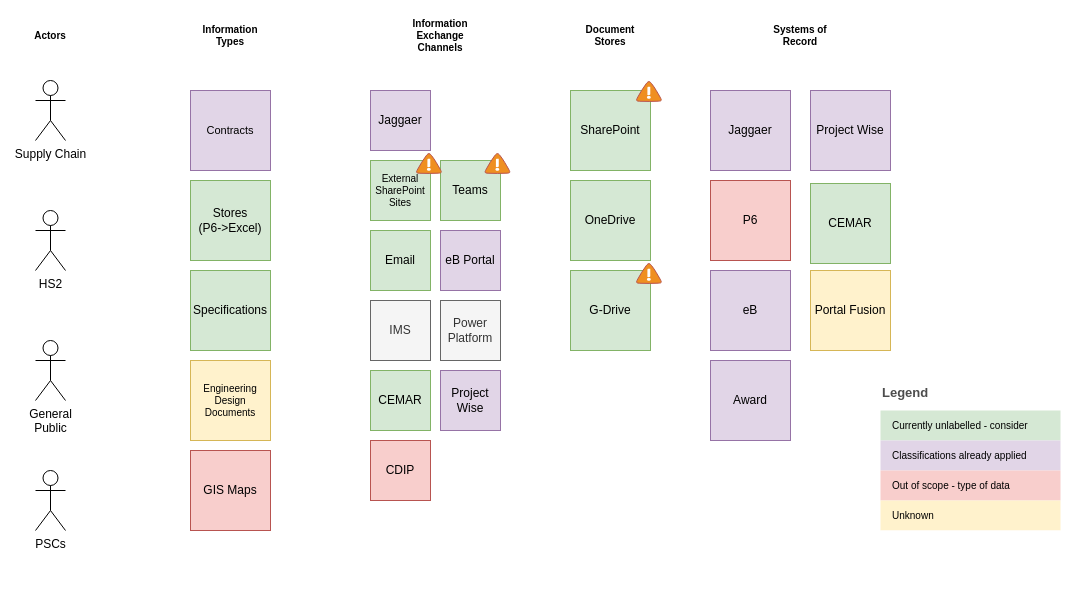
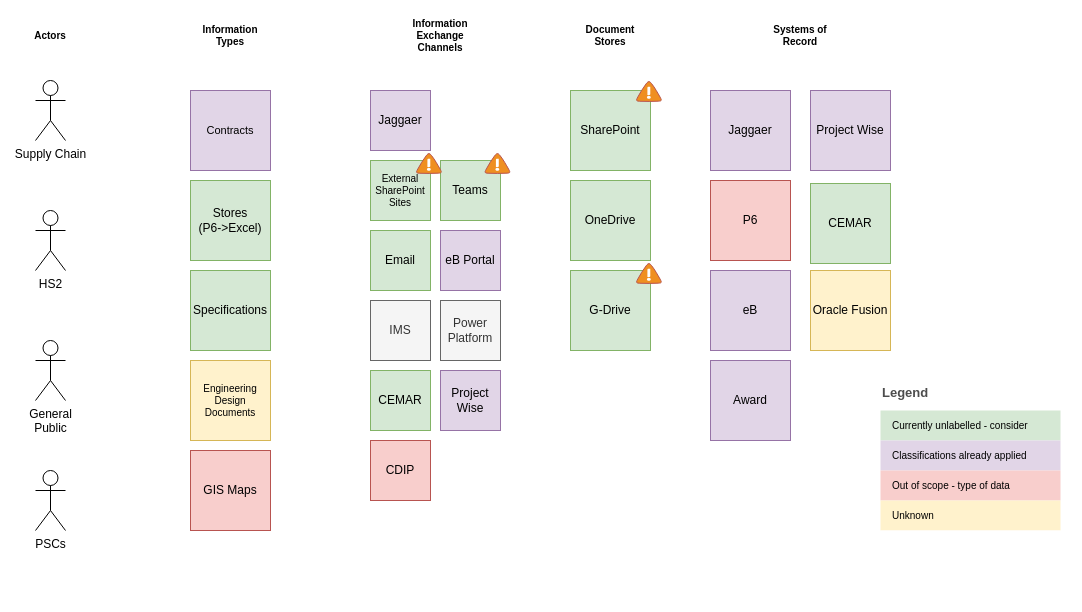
(851, 311) -> (851, 311)
